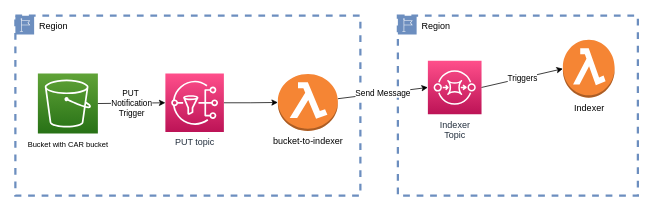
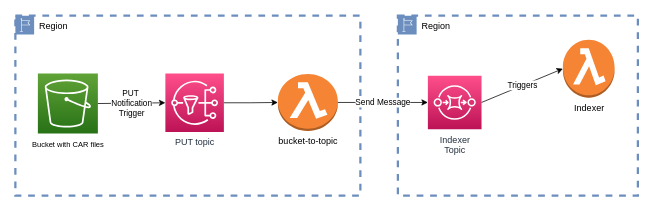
(455, 87) -> (455, 102)
(308, 142) -> (308, 142)
(68, 144) -> (68, 144)
